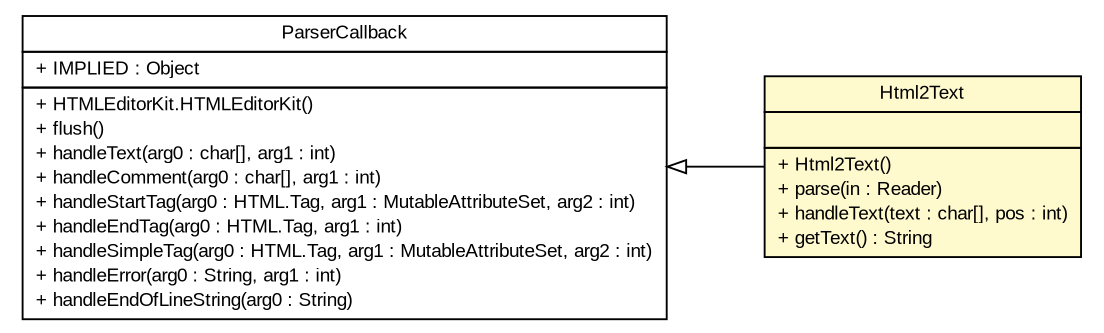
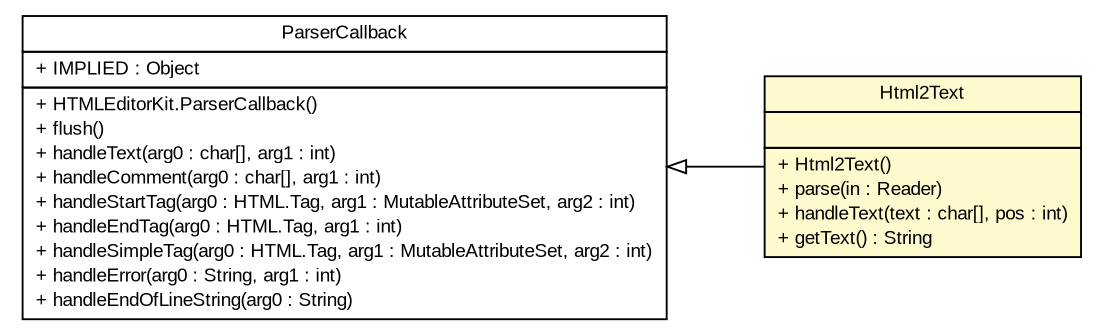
(175, 105) -> (177, 105)
